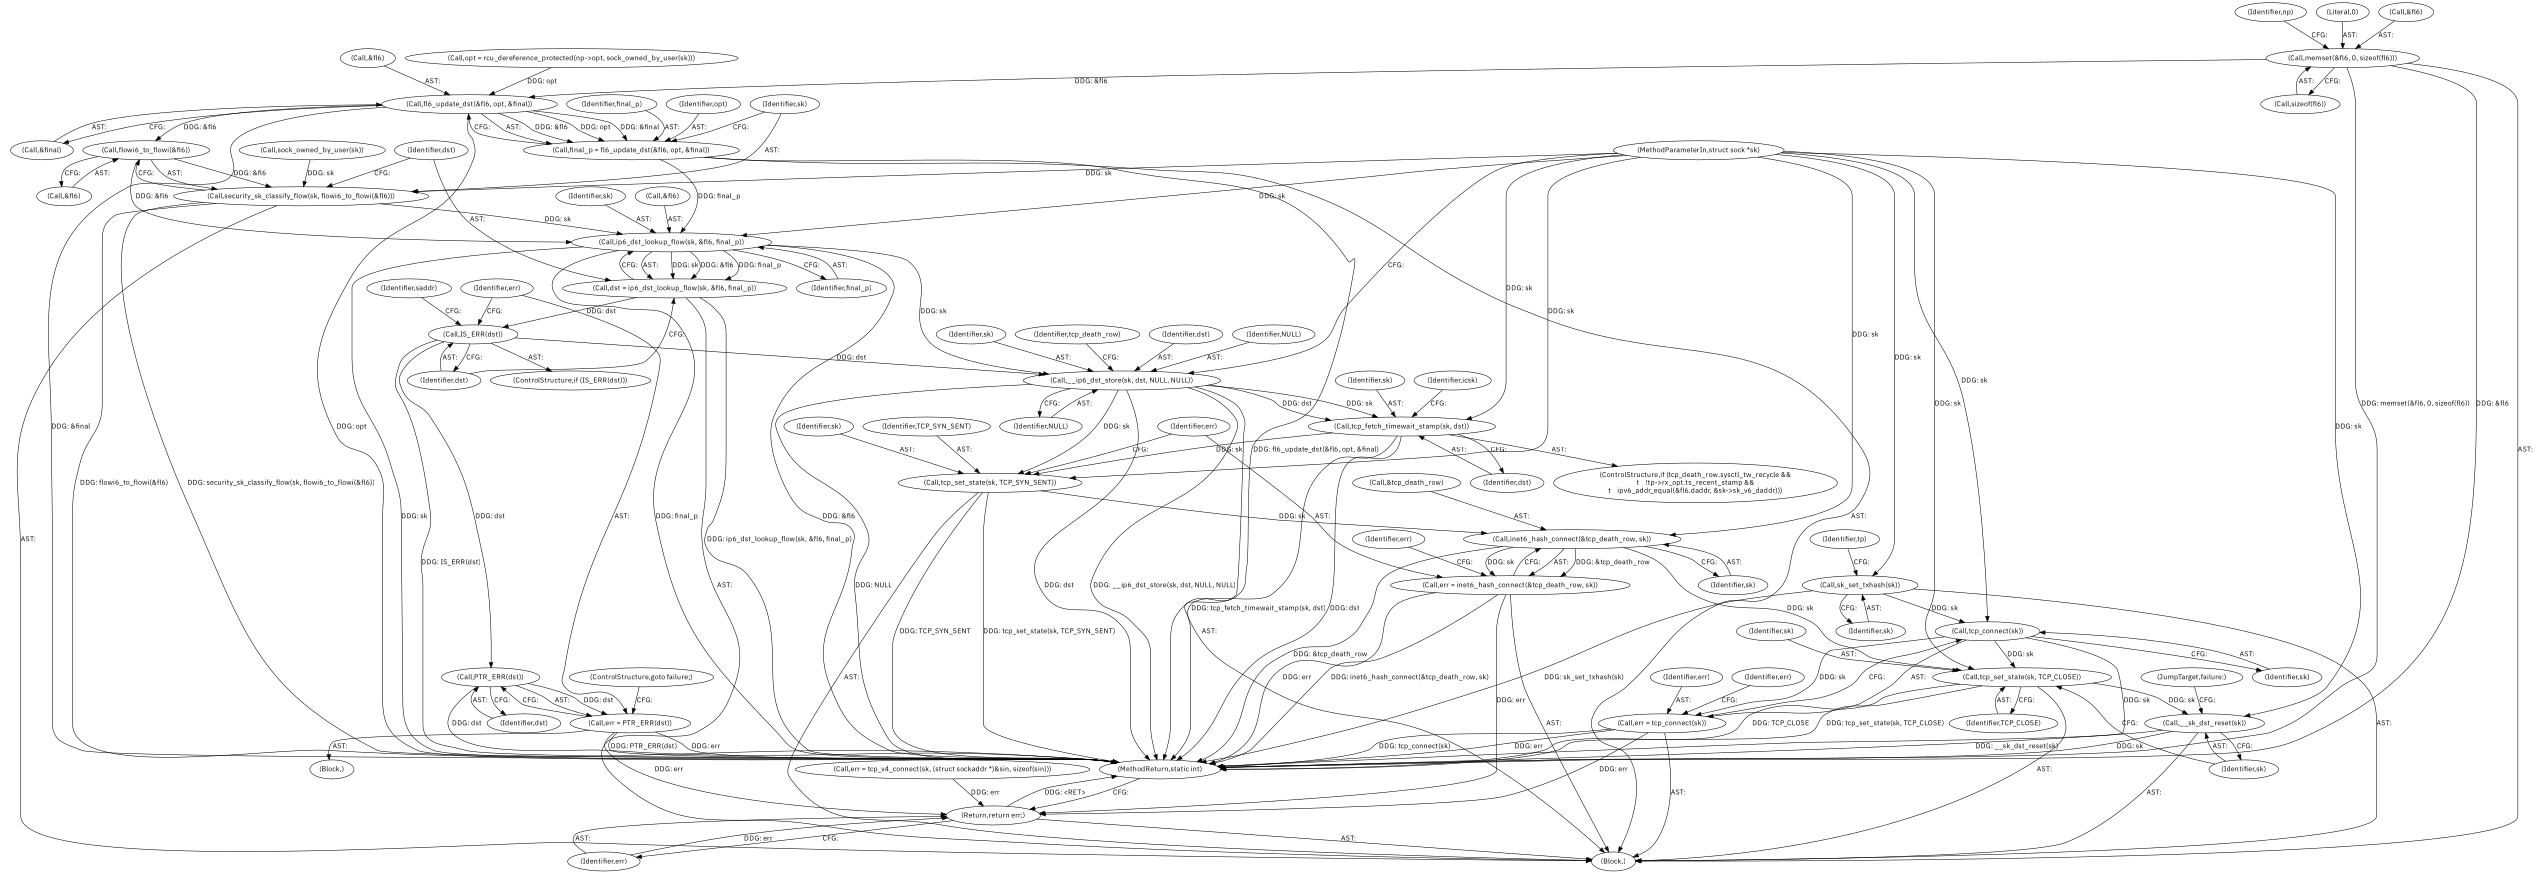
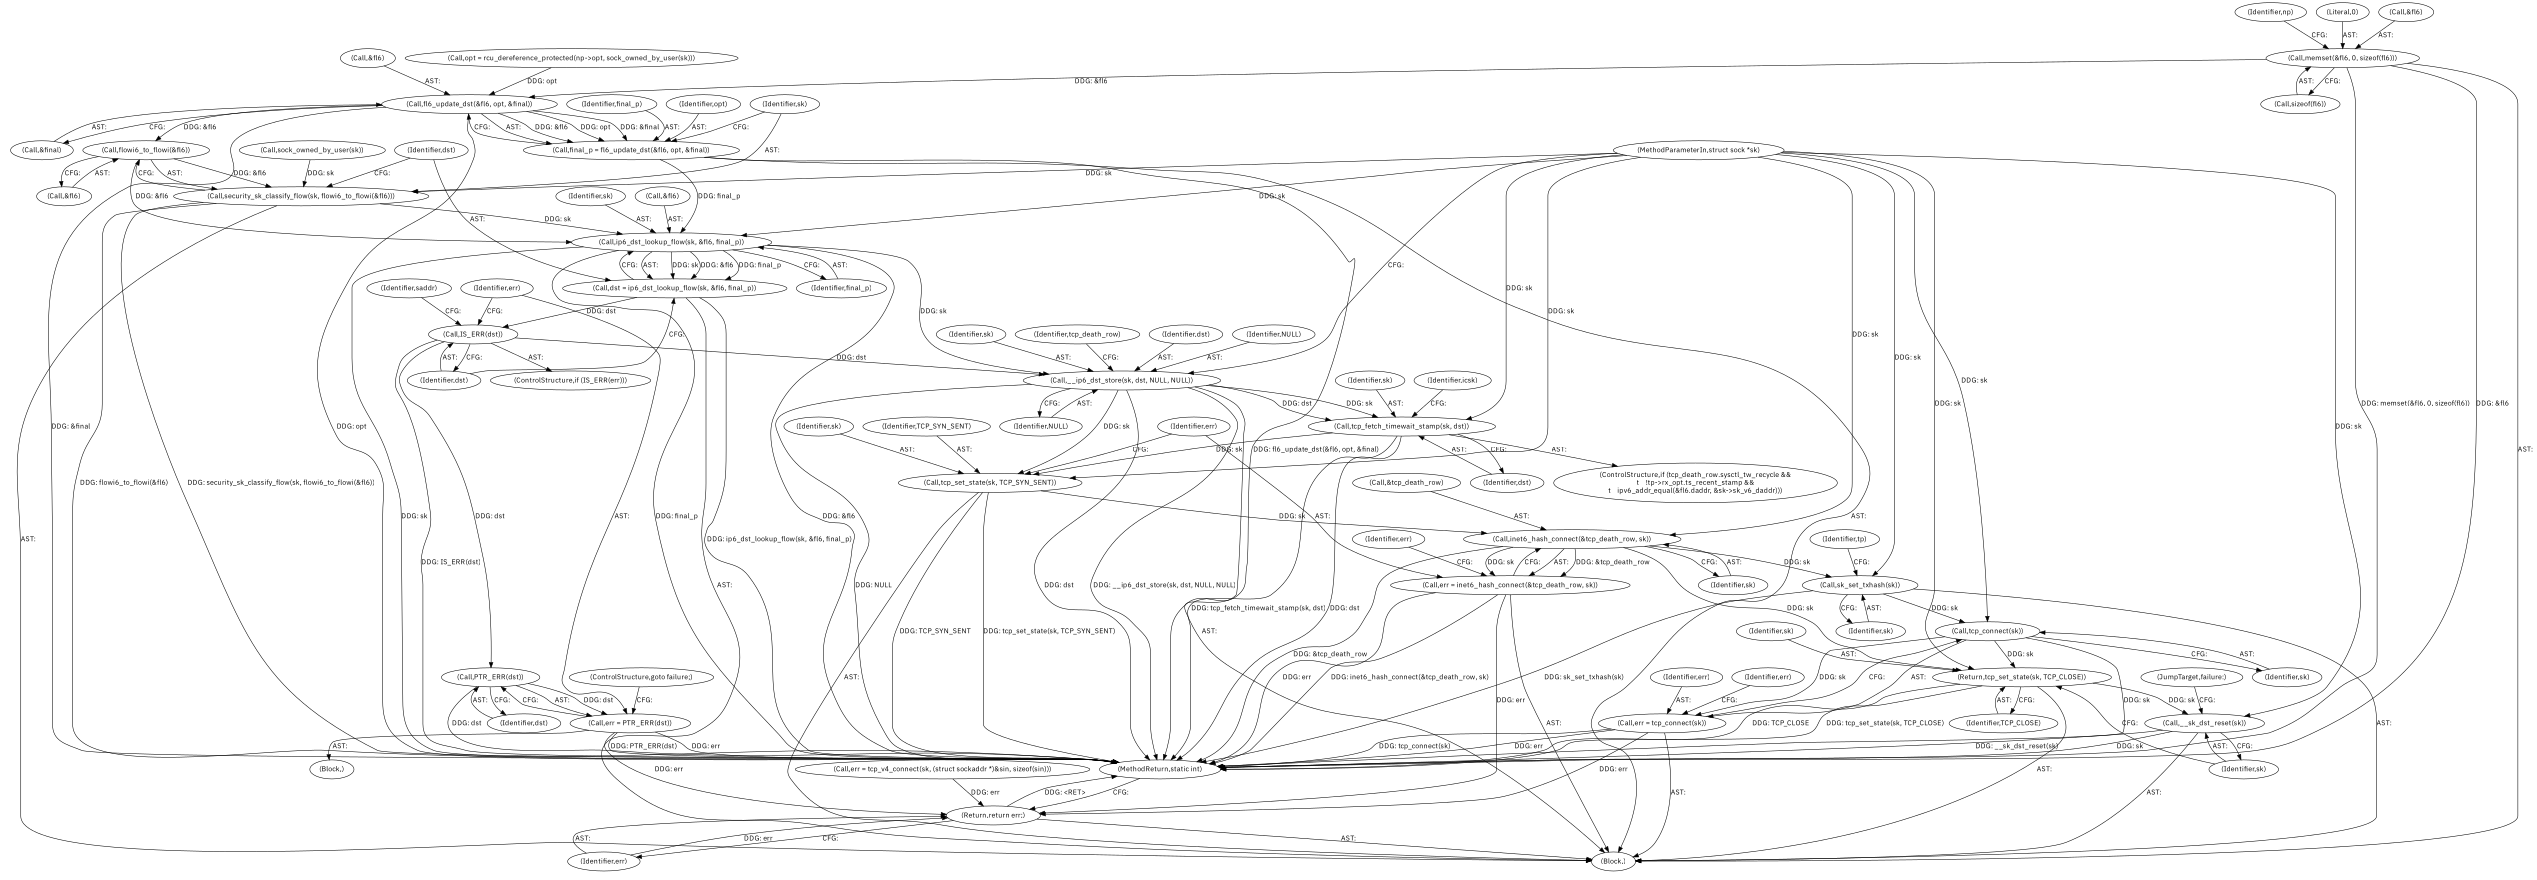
(571, 381) -> (571, 381)
none -> (1738, 557)
(2022, 677) -> (2022, 677)
